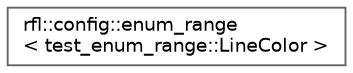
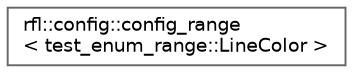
(177, 36) -> (177, 36)
